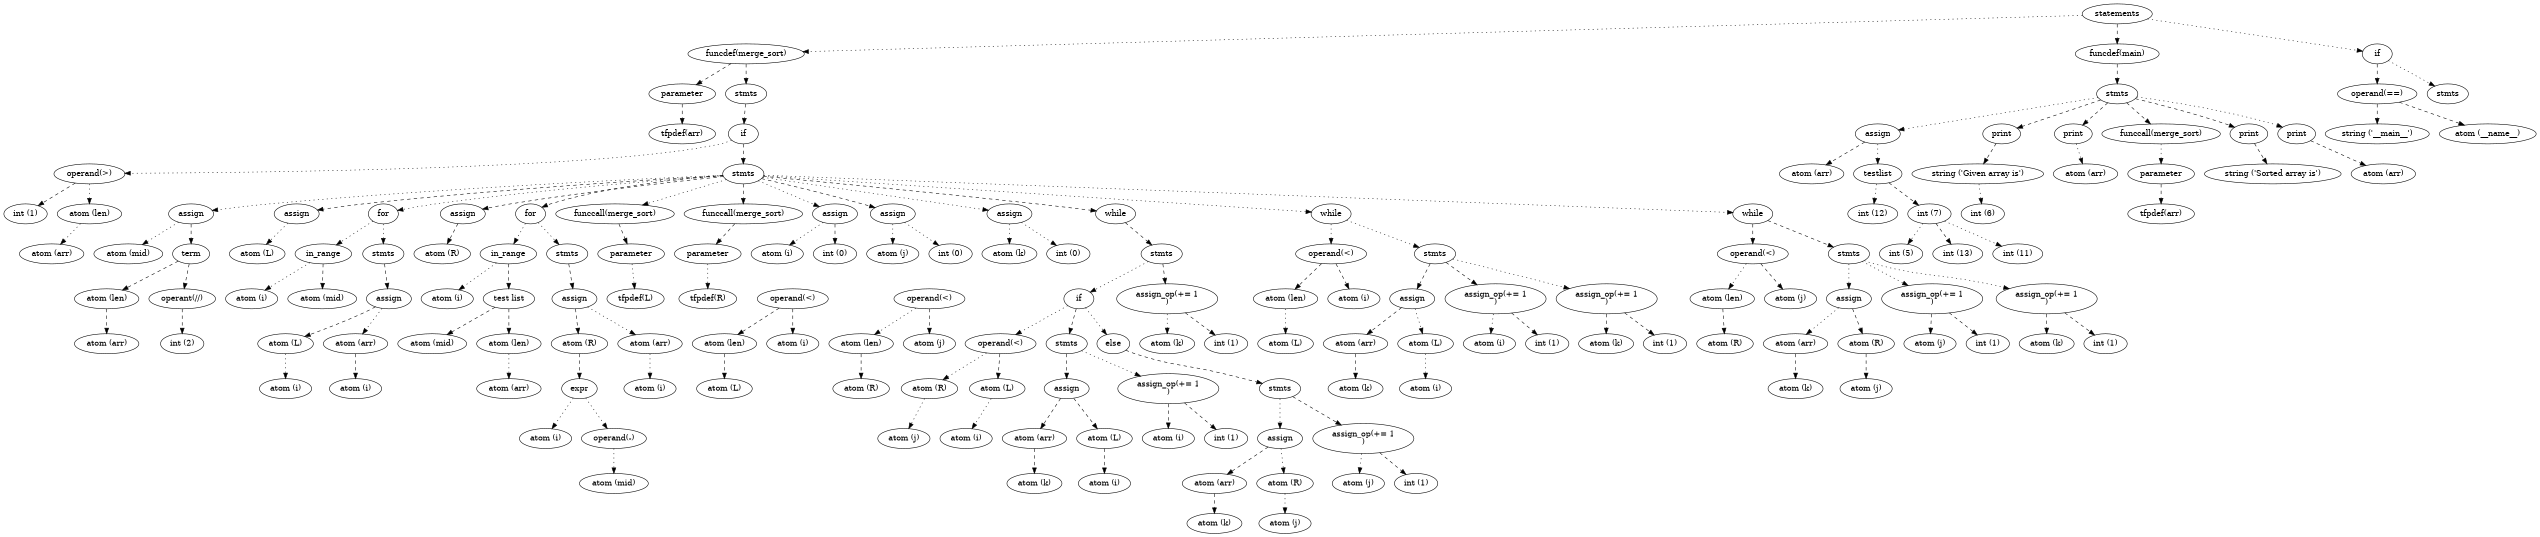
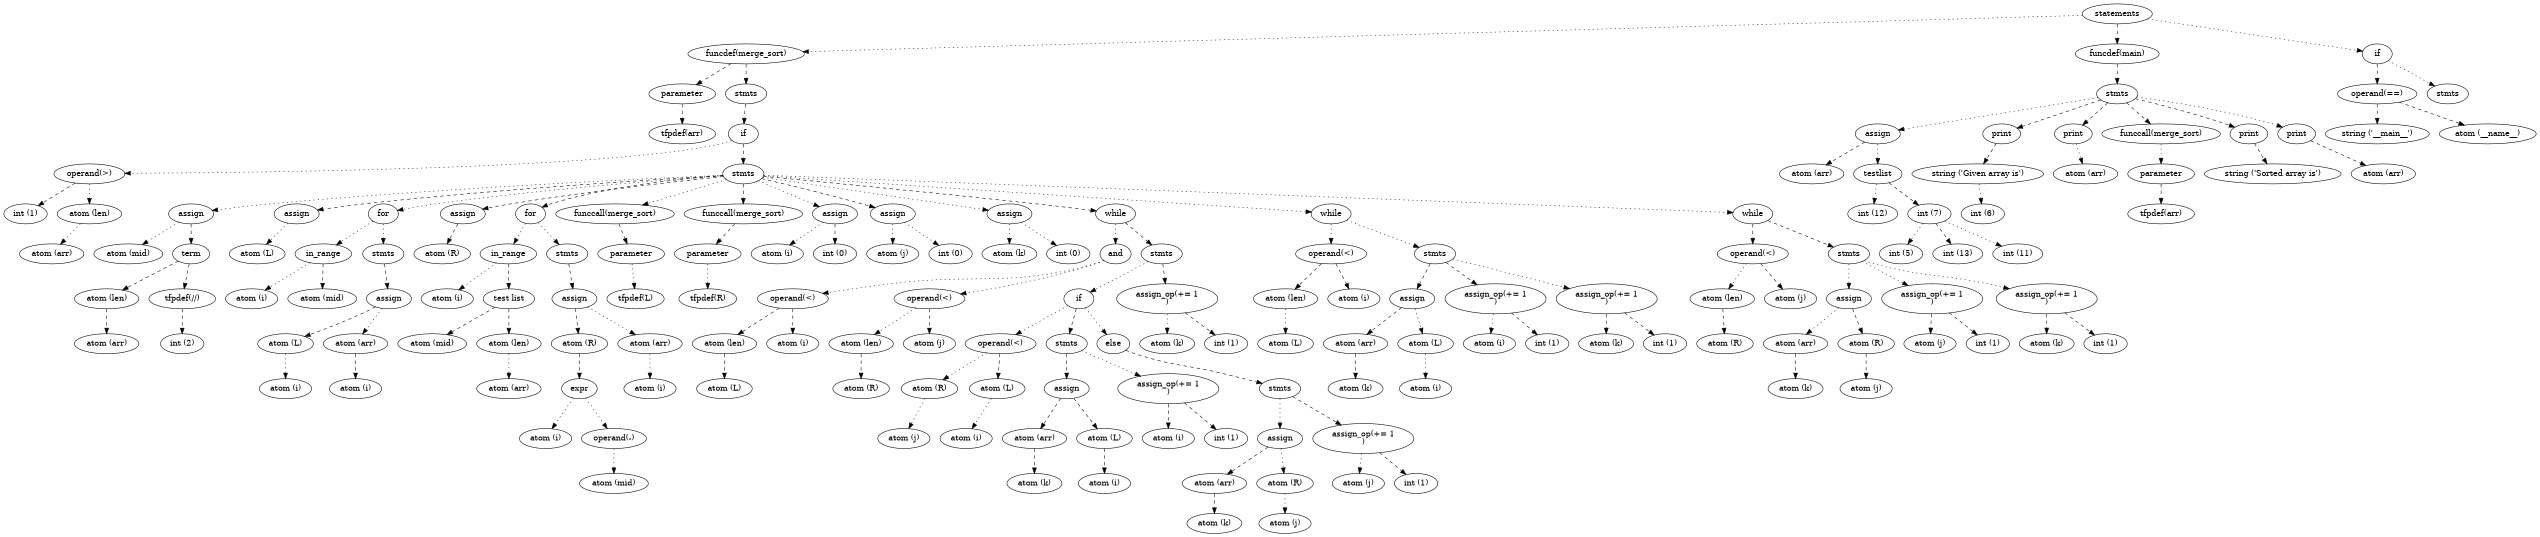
none -> (1116, 254)
(182, 299) -> (182, 299)
